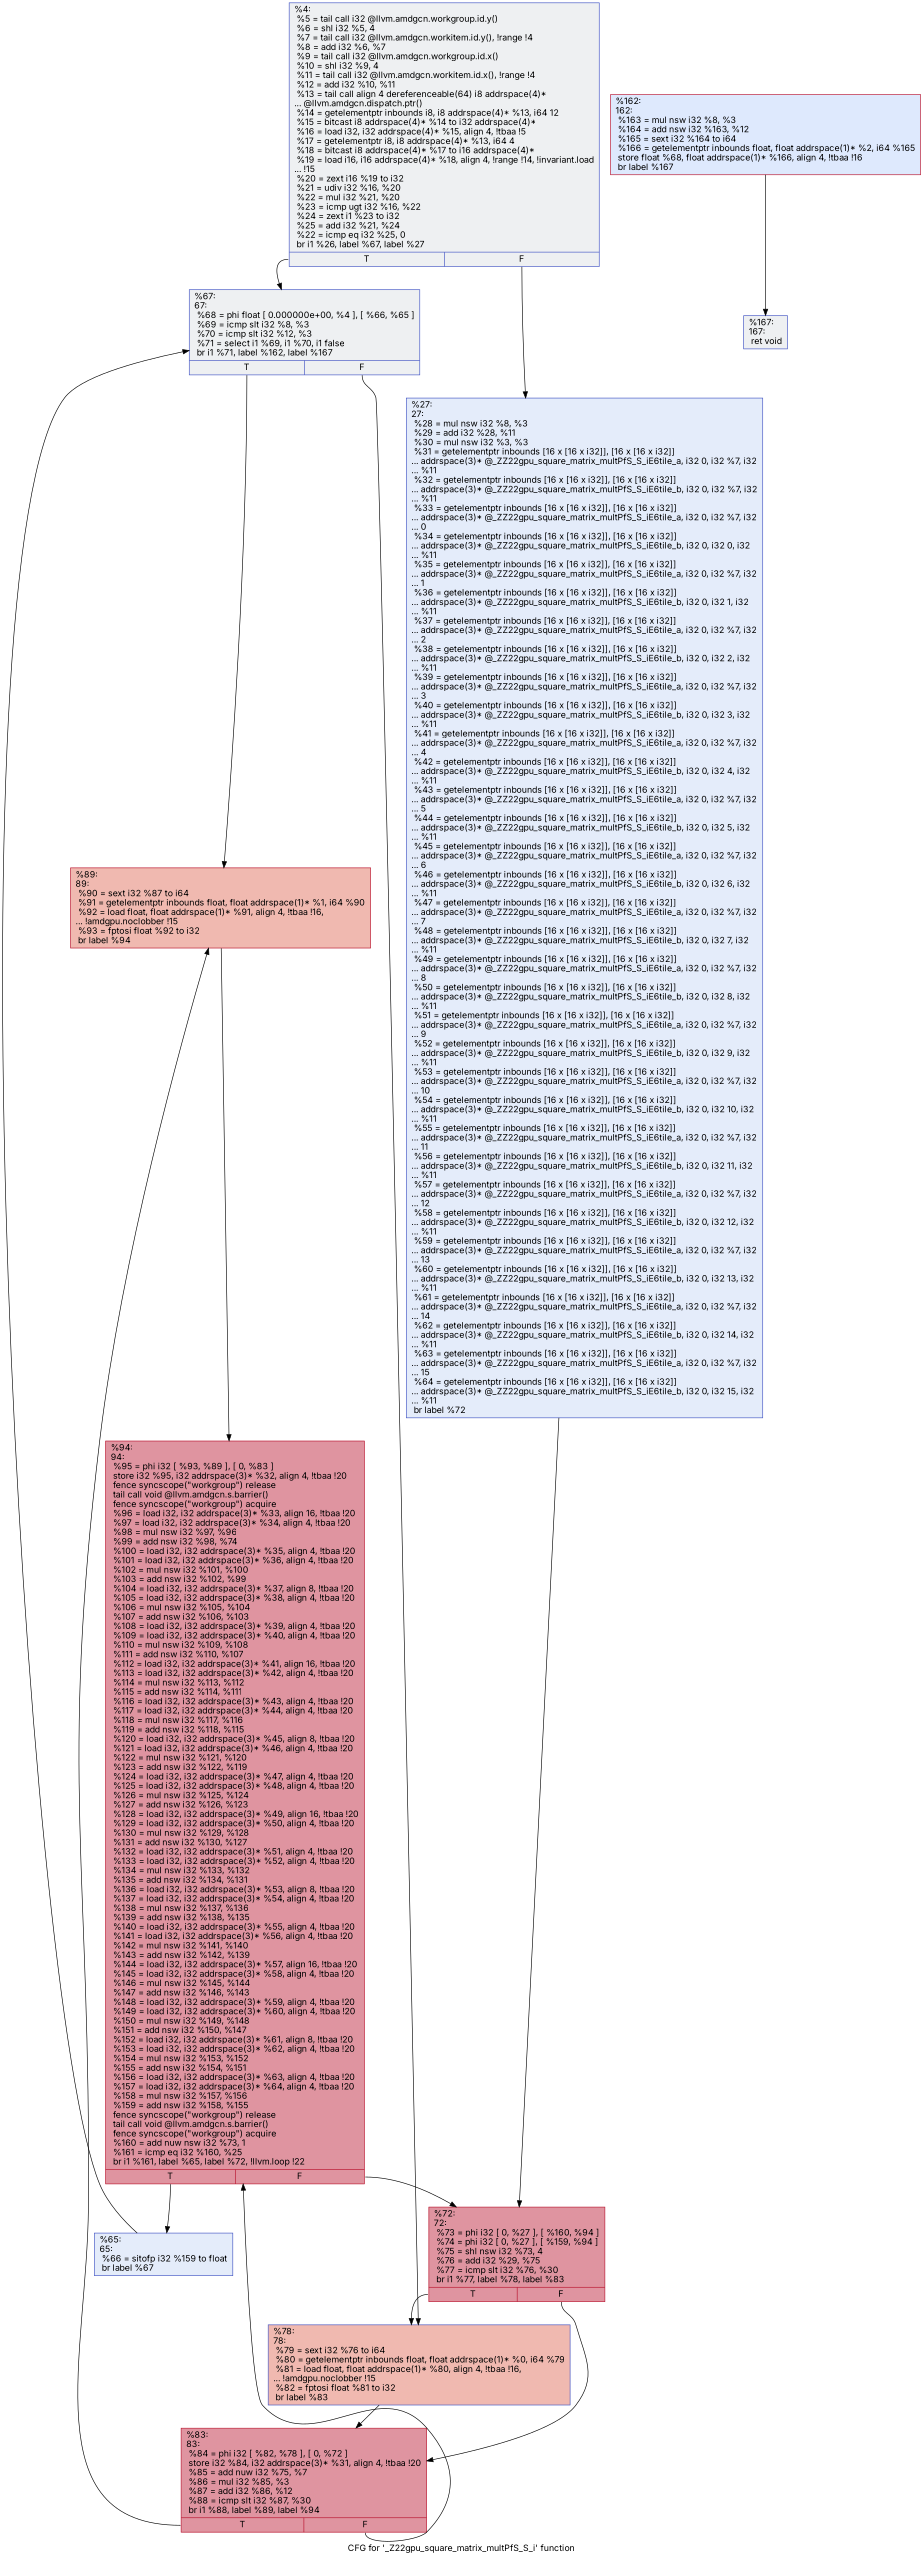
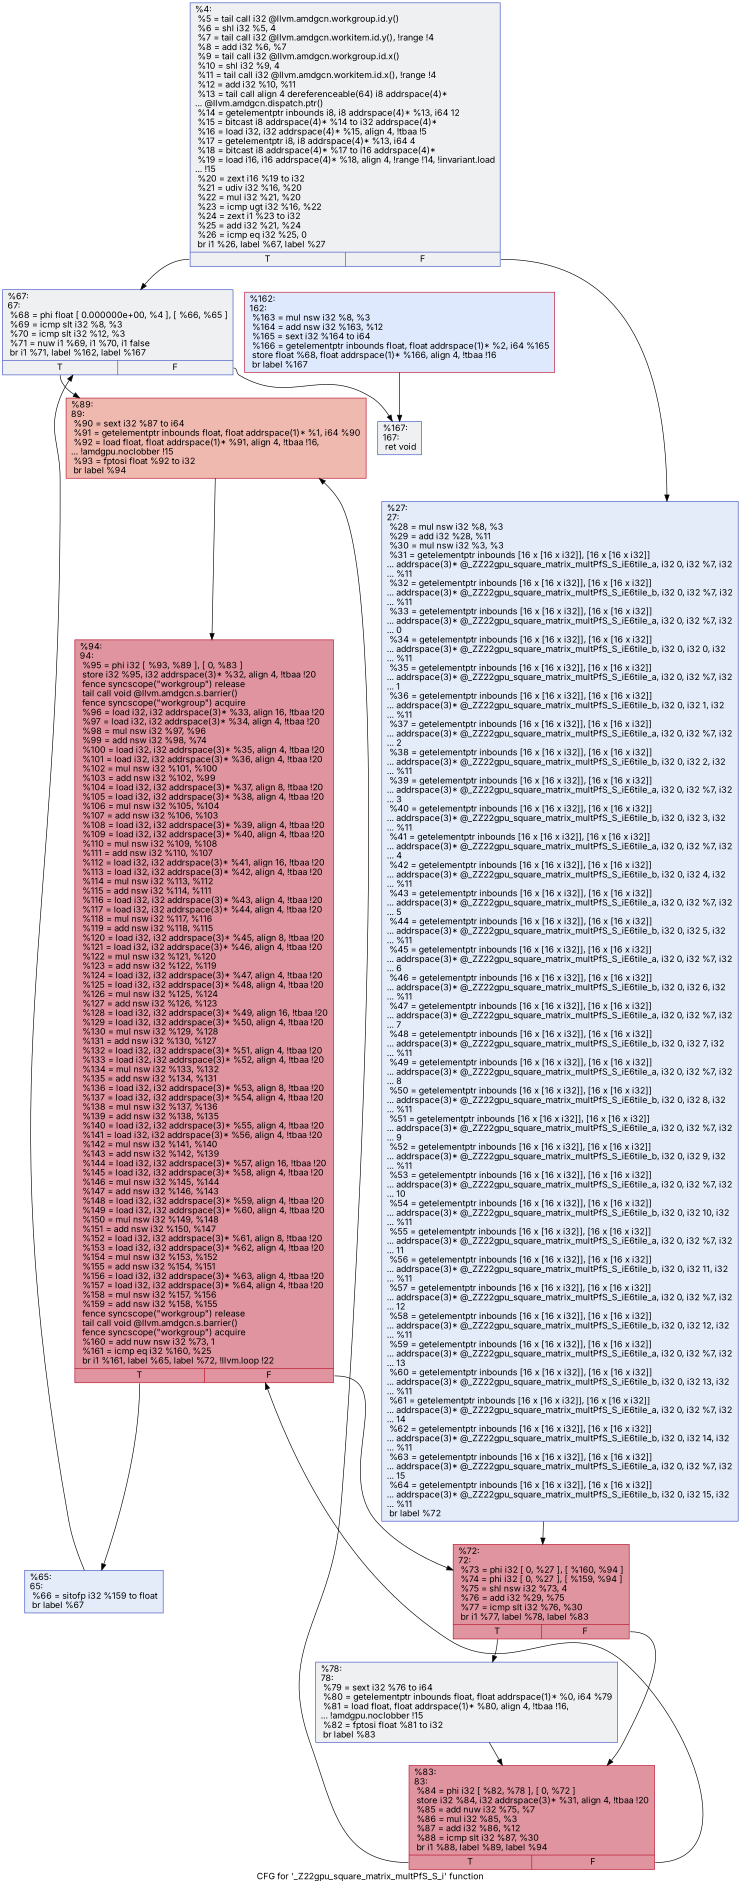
(350, 235) -> (251, 235)
(270, 344) -> (79, 344)
(398, 1345) -> (314, 385)
(419, 2365) -> (467, 1702)
